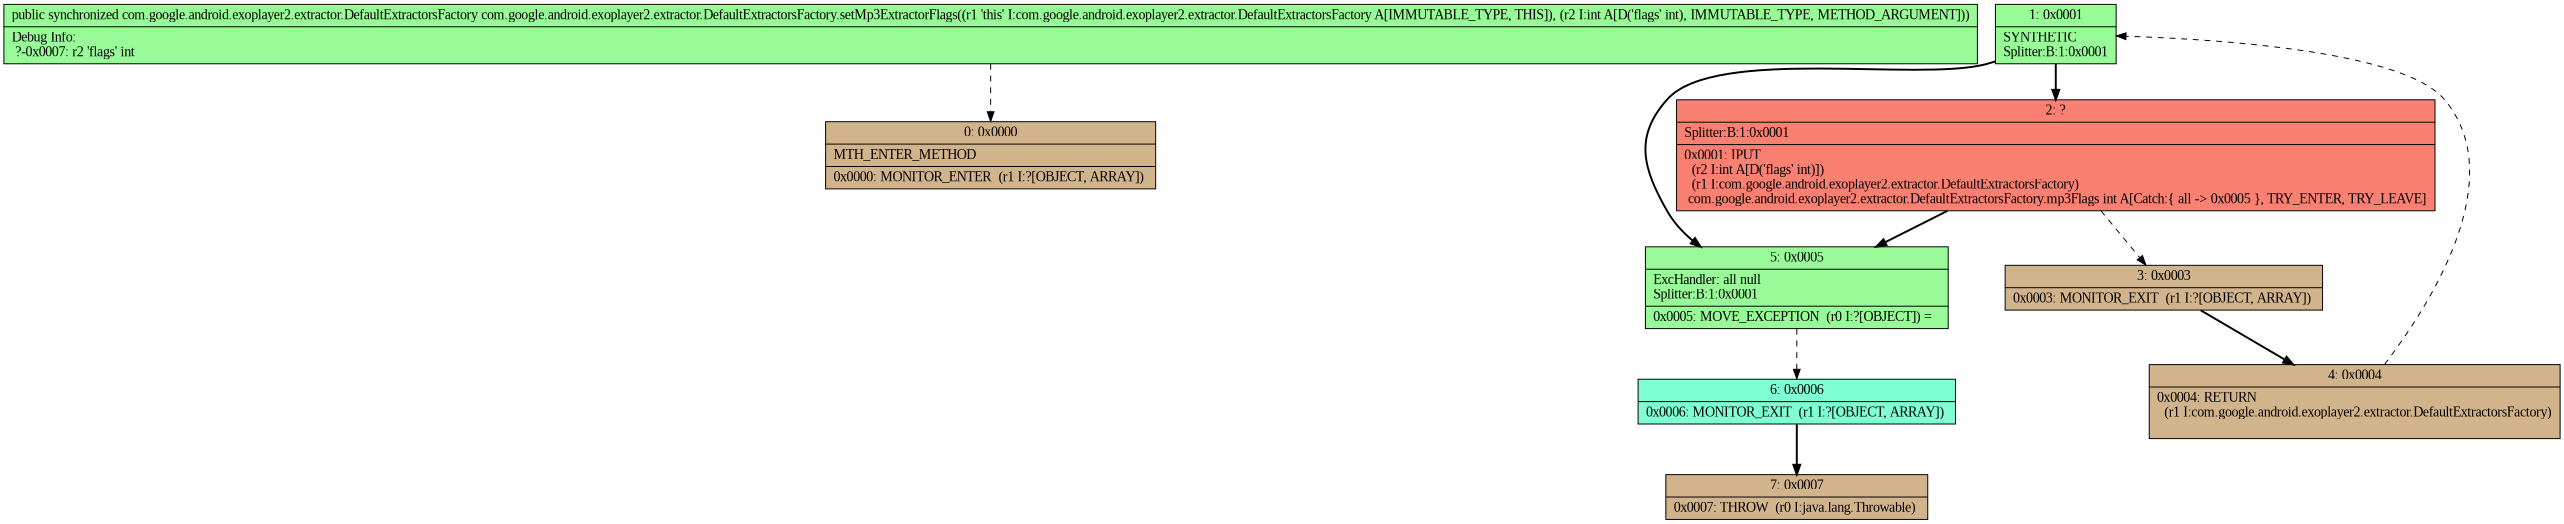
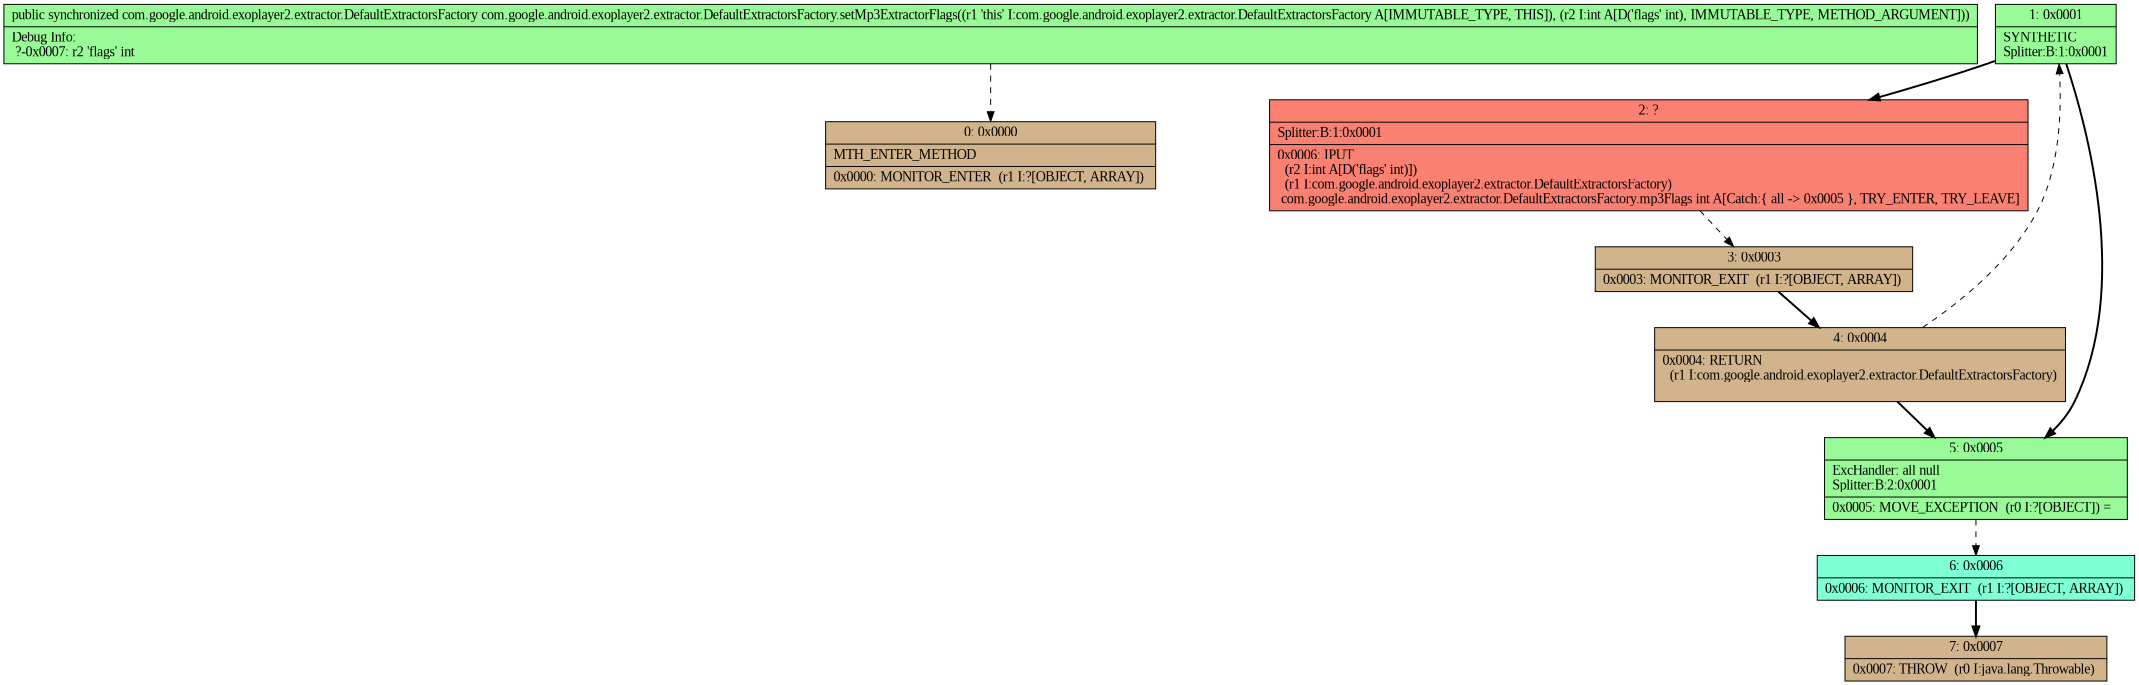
(1726, 155) -> (1319, 155)
(1916, 227) -> (1912, 416)
(1706, 295) -> (1885, 485)
